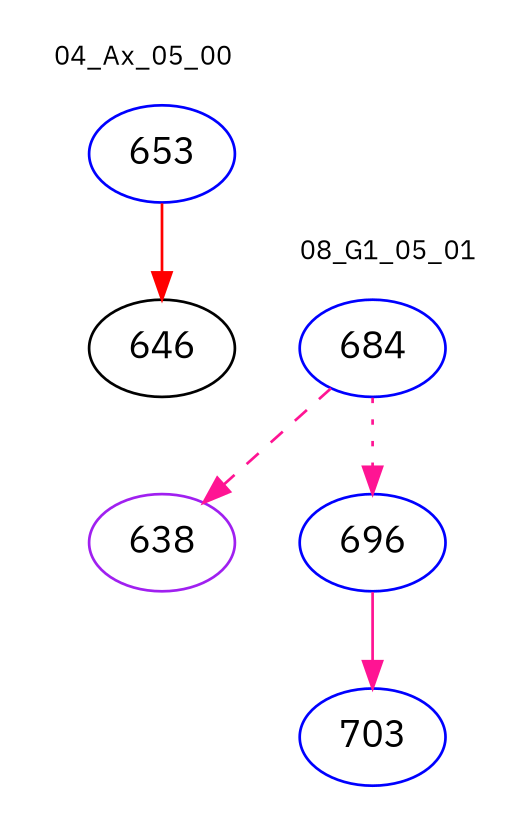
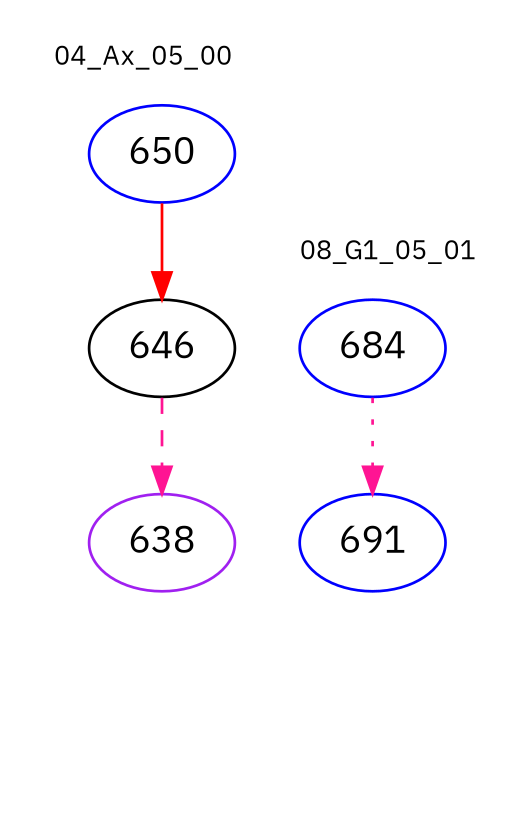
(162, 154) -> (162, 154)
(296, 420) -> (162, 432)
(373, 543) -> (373, 543)
(373, 737) -> none
